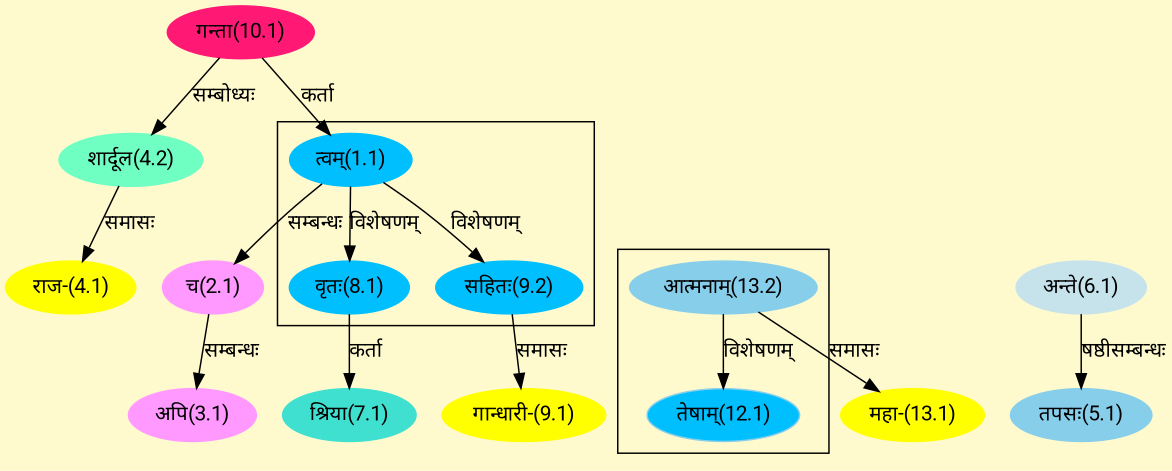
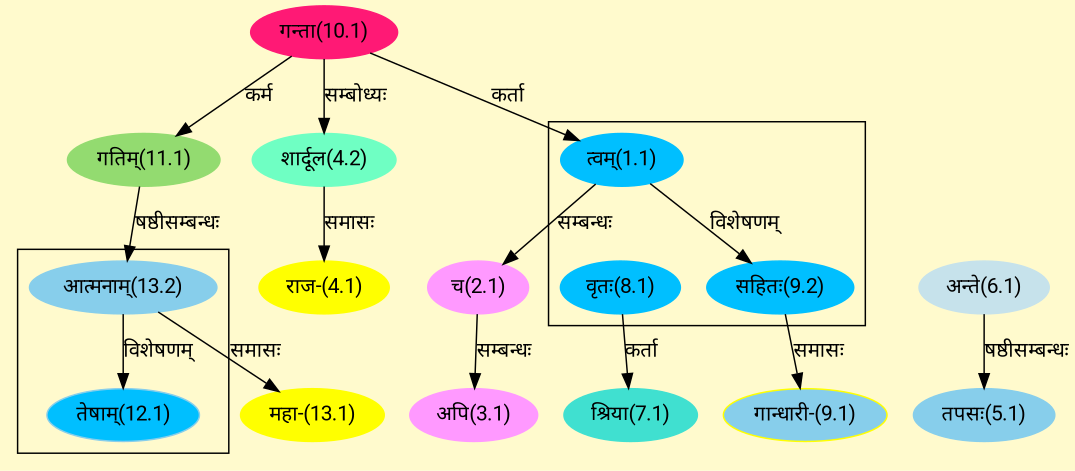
none -> (144, 160)
(350, 216) -> none
(524, 415) -> (805, 415)
